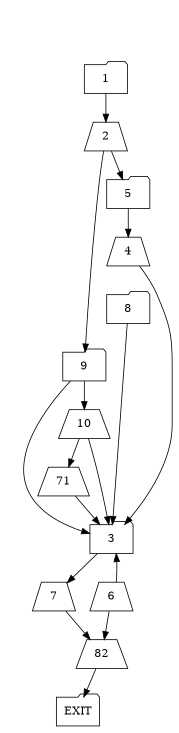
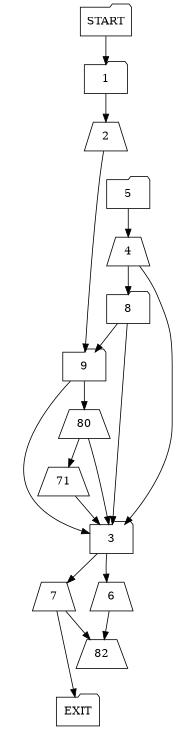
none -> (106, 22)
(116, 162) -> none
none -> (128, 276)
none -> (109, 335)
(84, 424) -> (84, 424)
(117, 572) -> (106, 564)
(92, 679) -> (65, 650)
